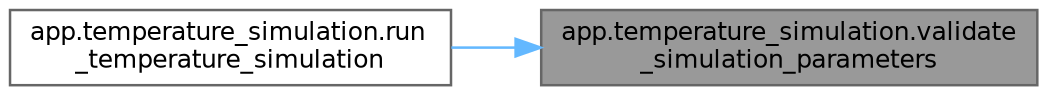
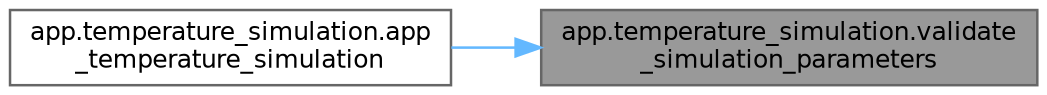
(231, 48) -> (231, 48)
